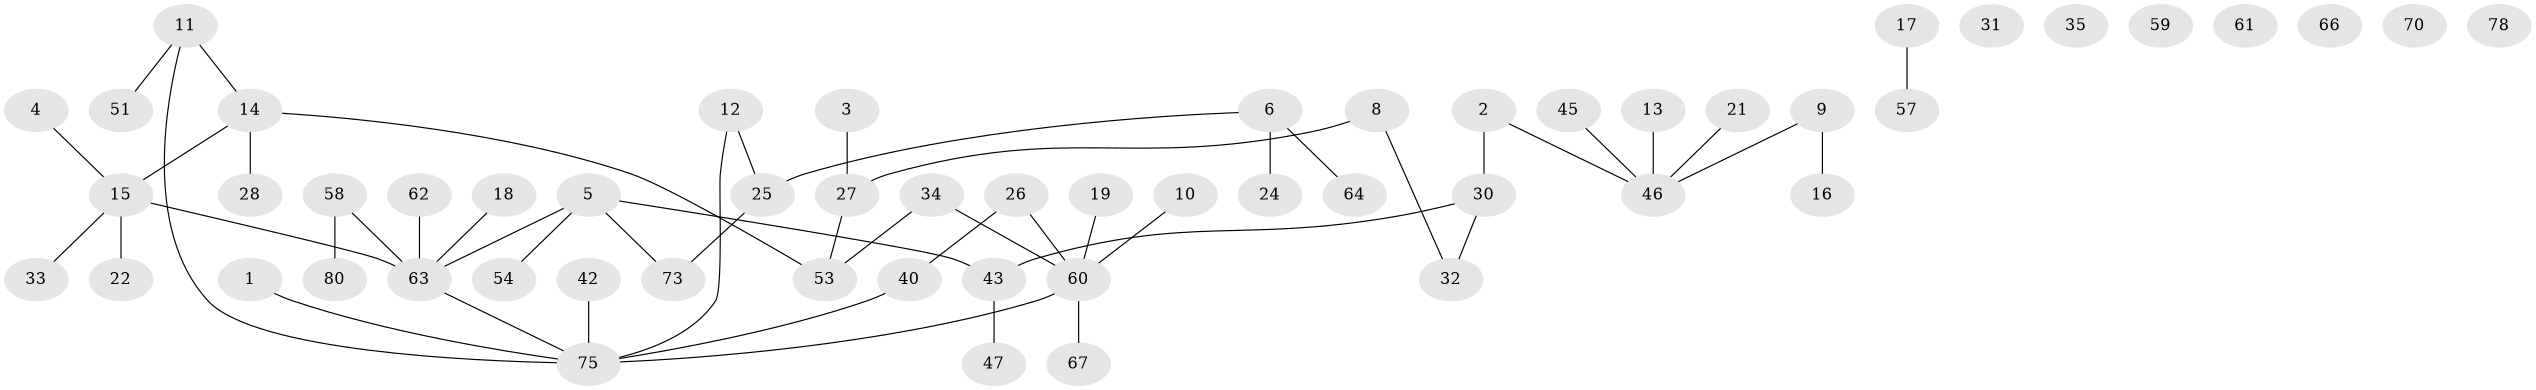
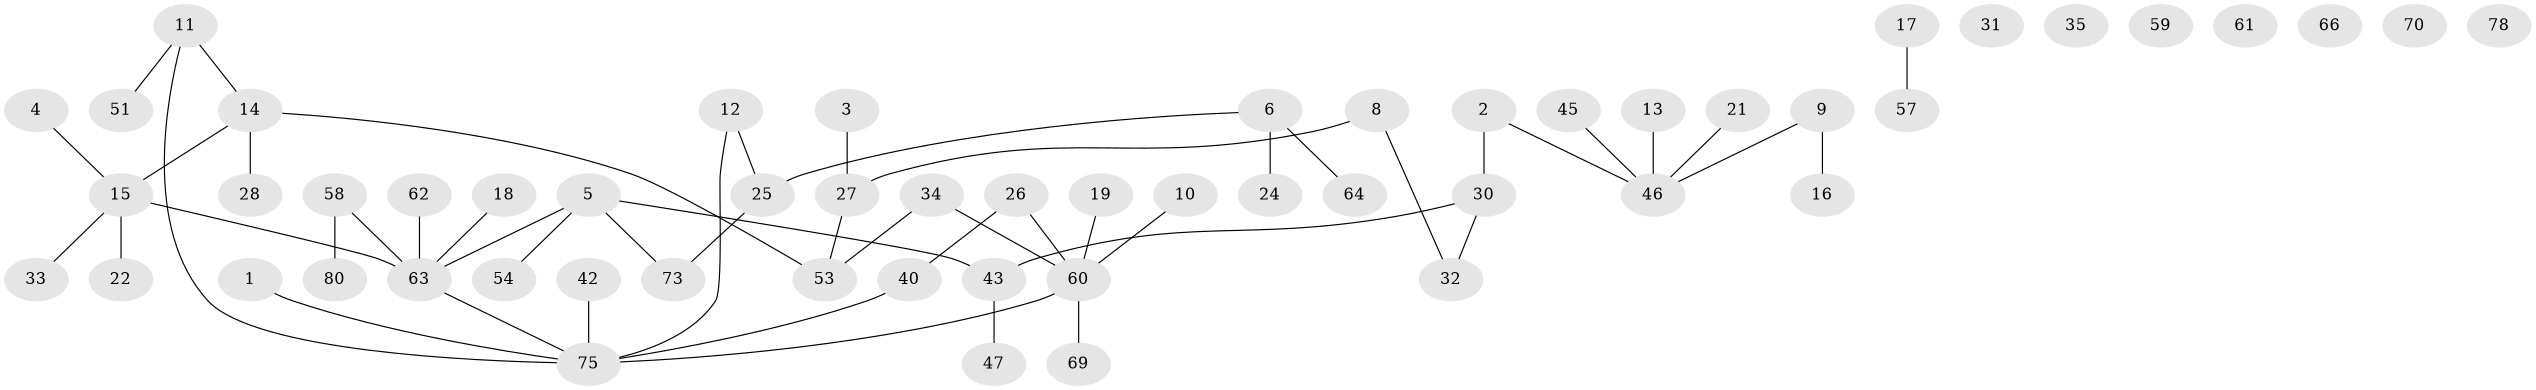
(1079, 364) -> (1079, 364)
